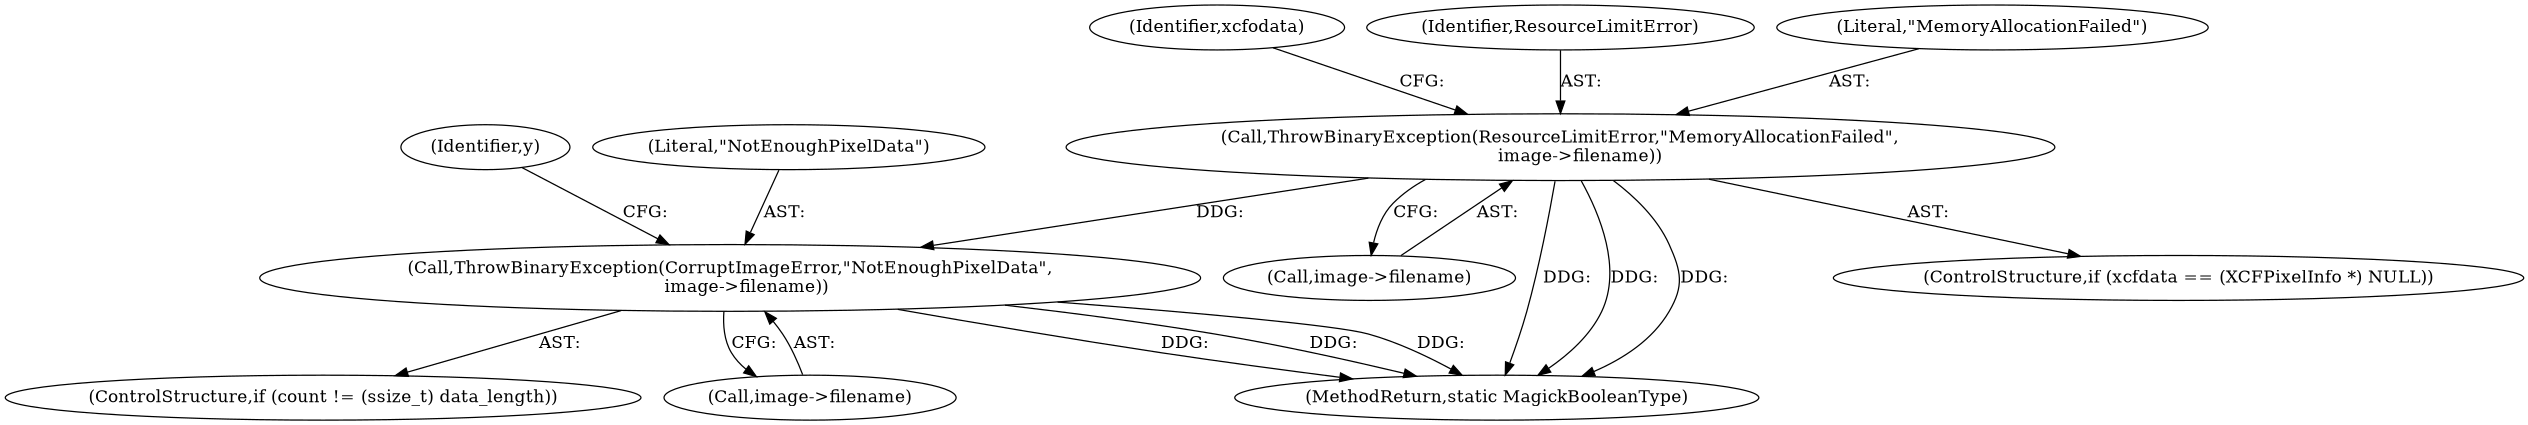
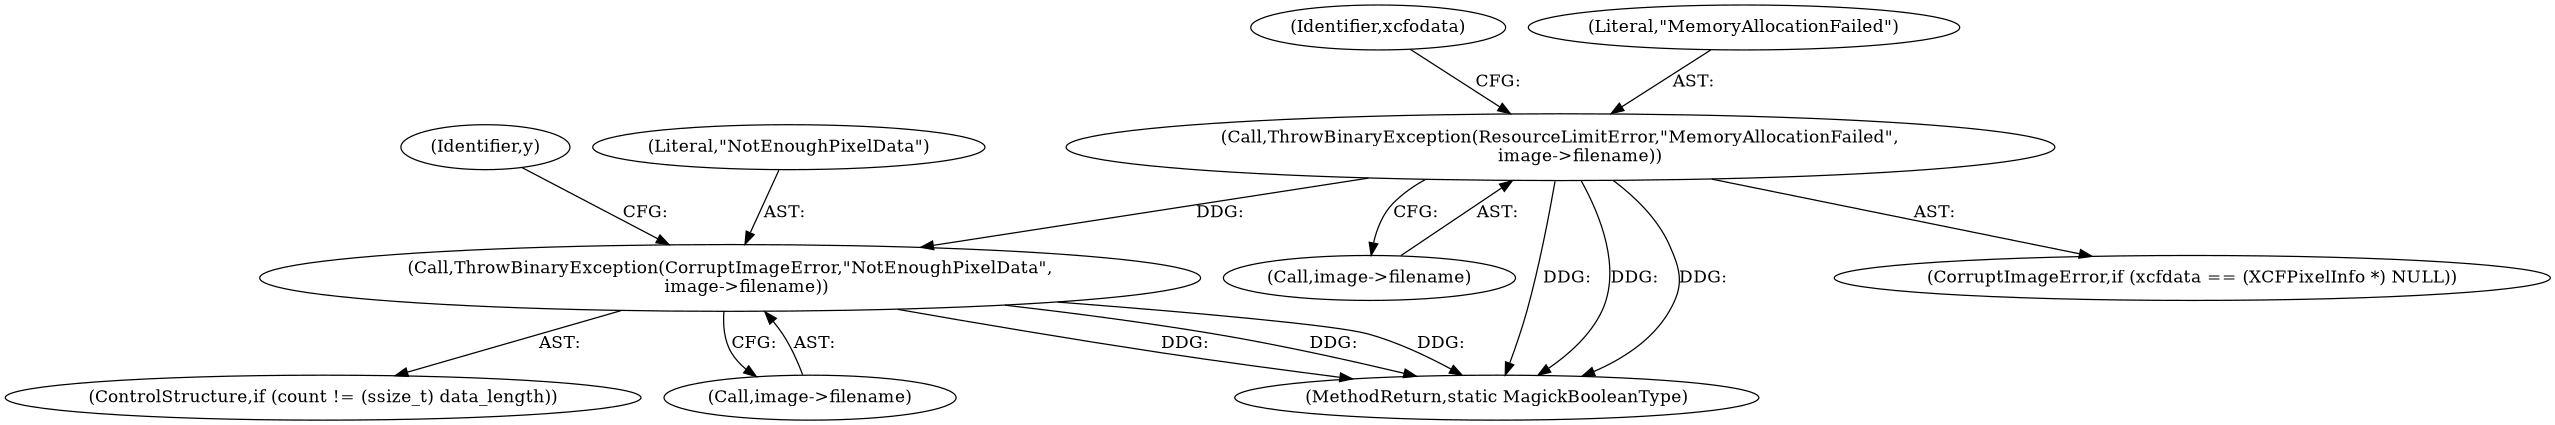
(1561, 27) -> none
(2179, 278) -> (2192, 278)
